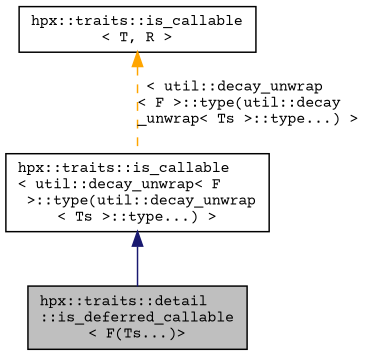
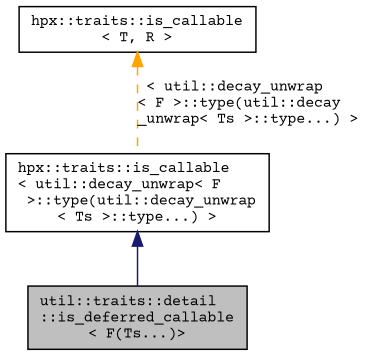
(138, 318) -> (138, 318)
